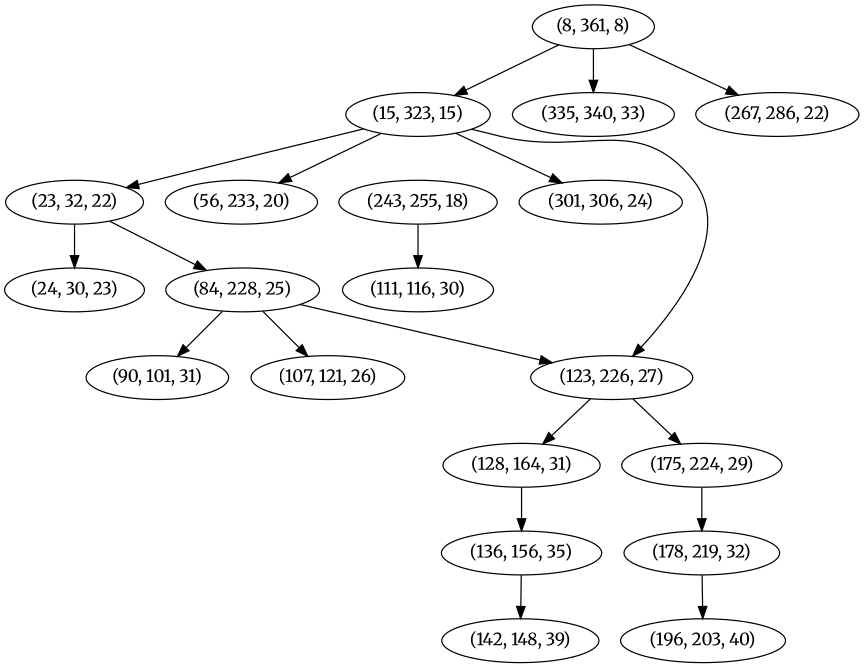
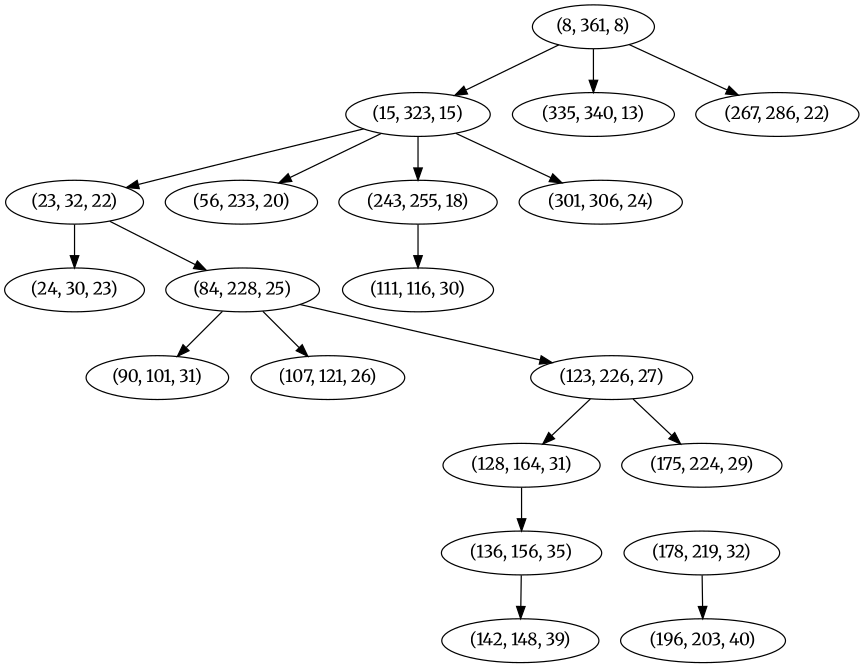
(593, 114) -> (593, 114)
(677, 164) -> (418, 152)
(702, 503) -> none
